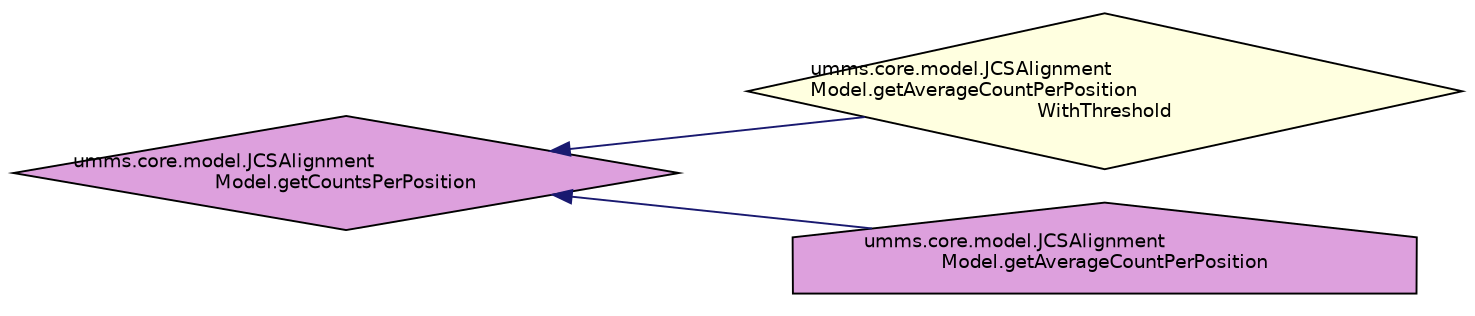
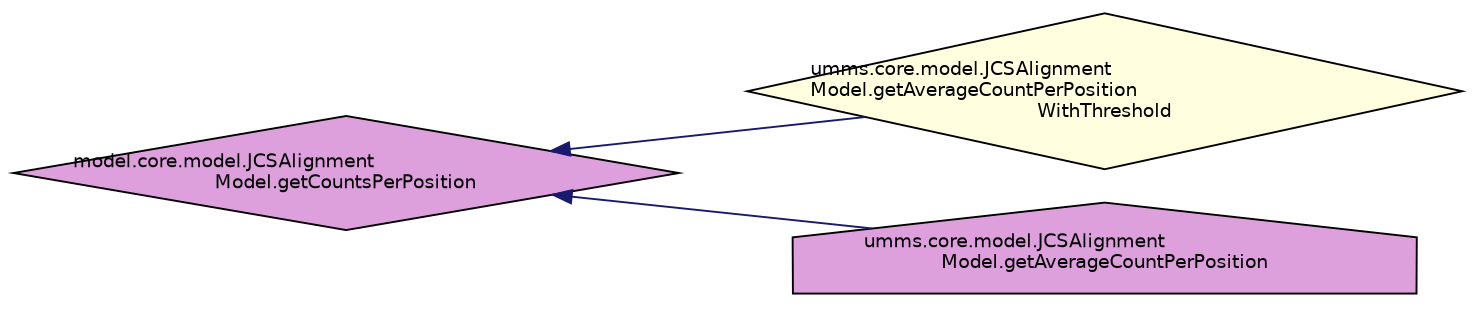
(346, 173) -> (346, 173)
